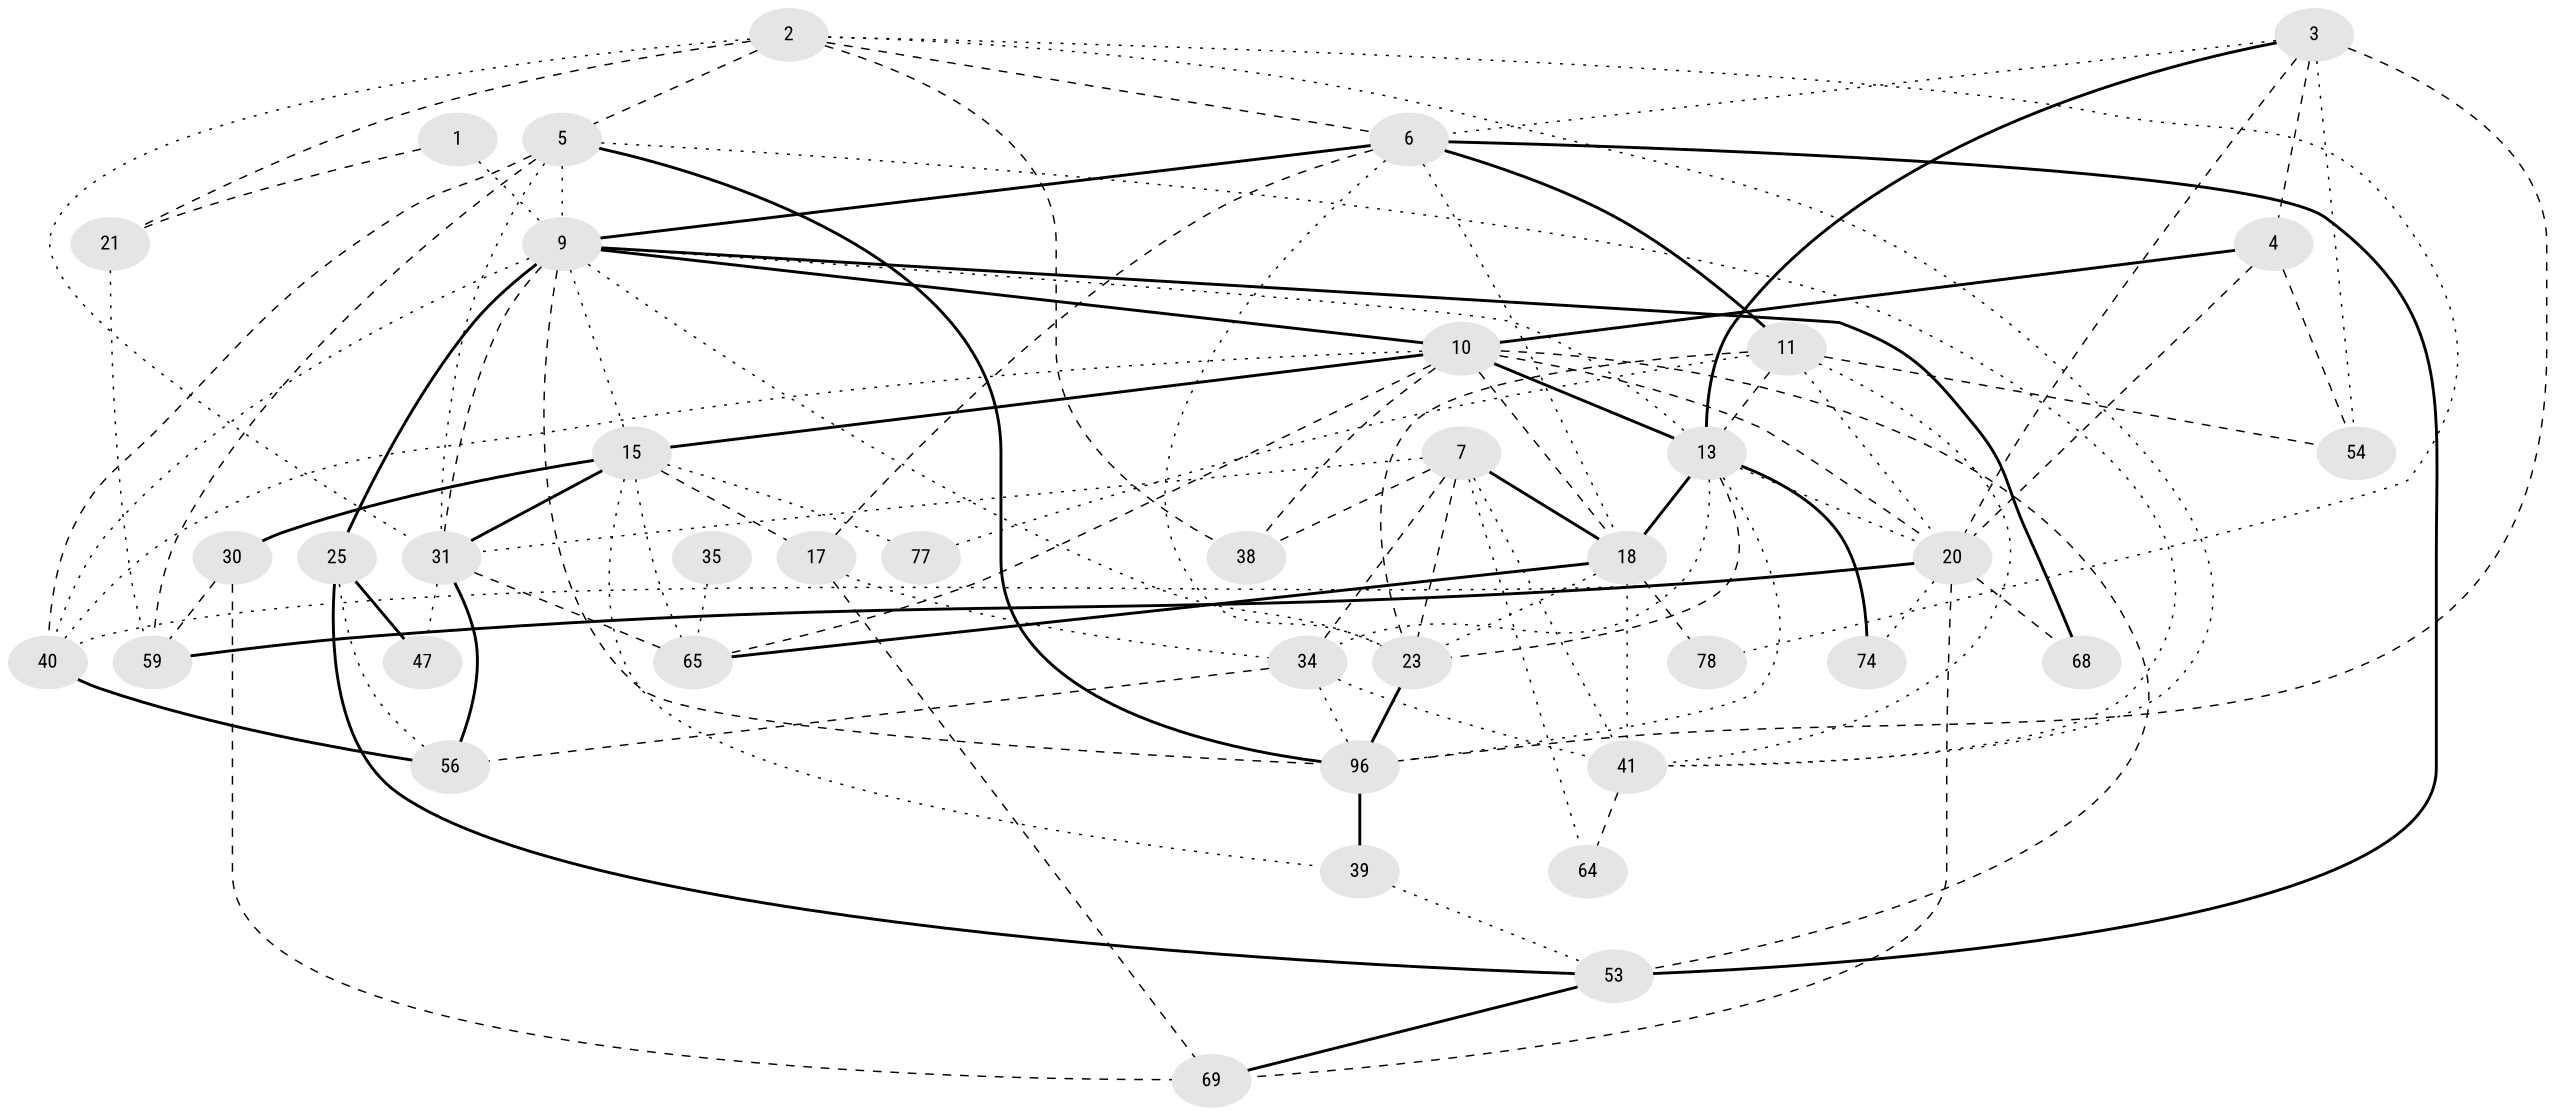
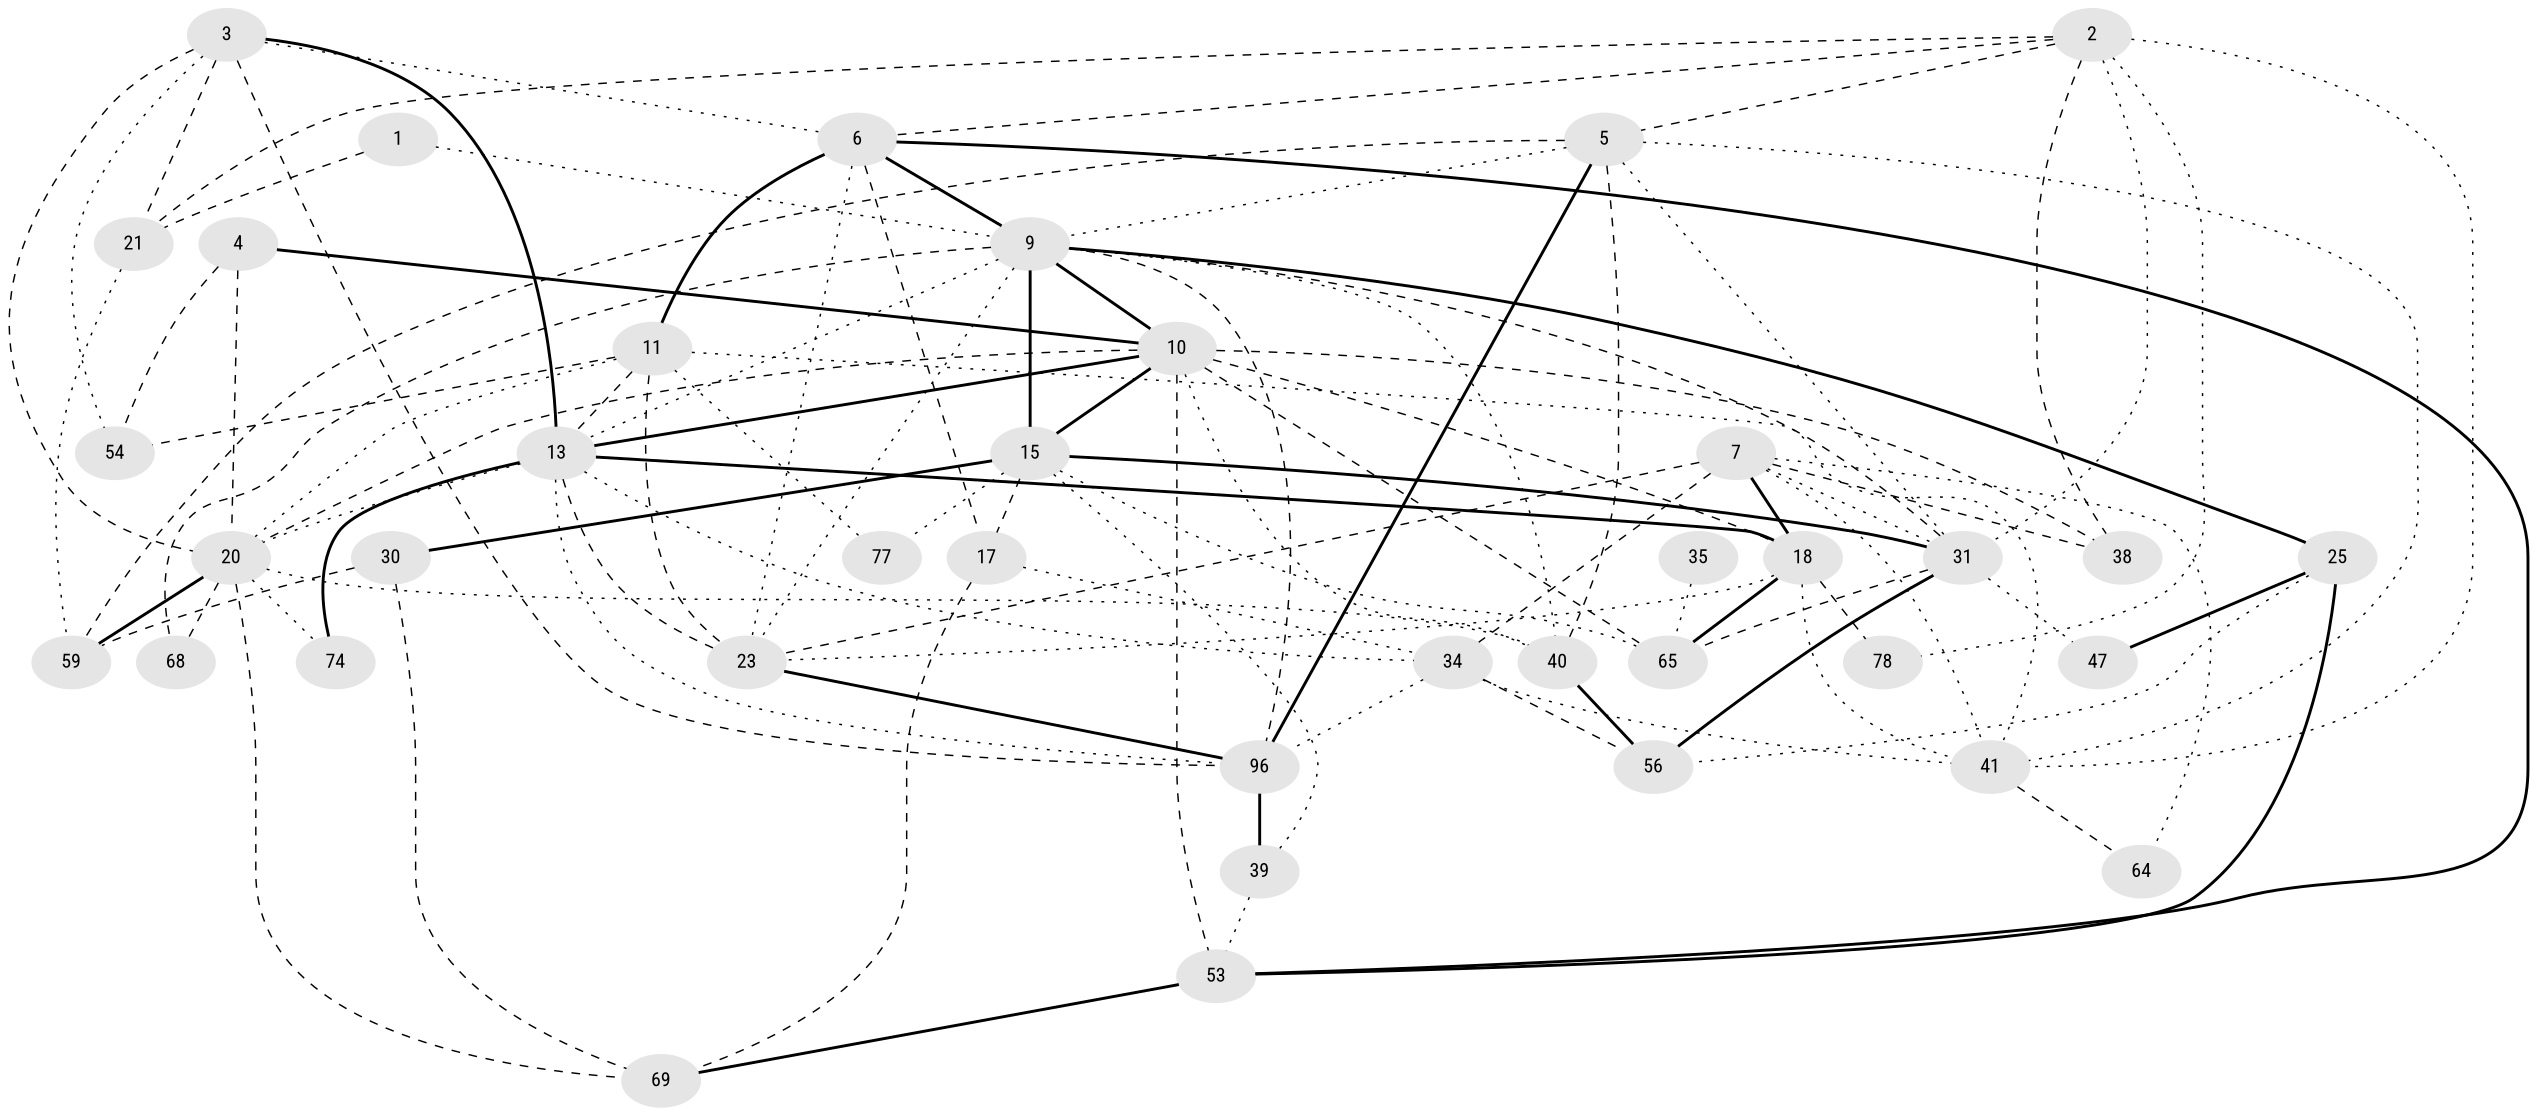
(2296, 128) -> (180, 140)
(1496, 290) -> none
(1424, 297) -> (508, 341)
(597, 349) -> (1030, 341)
